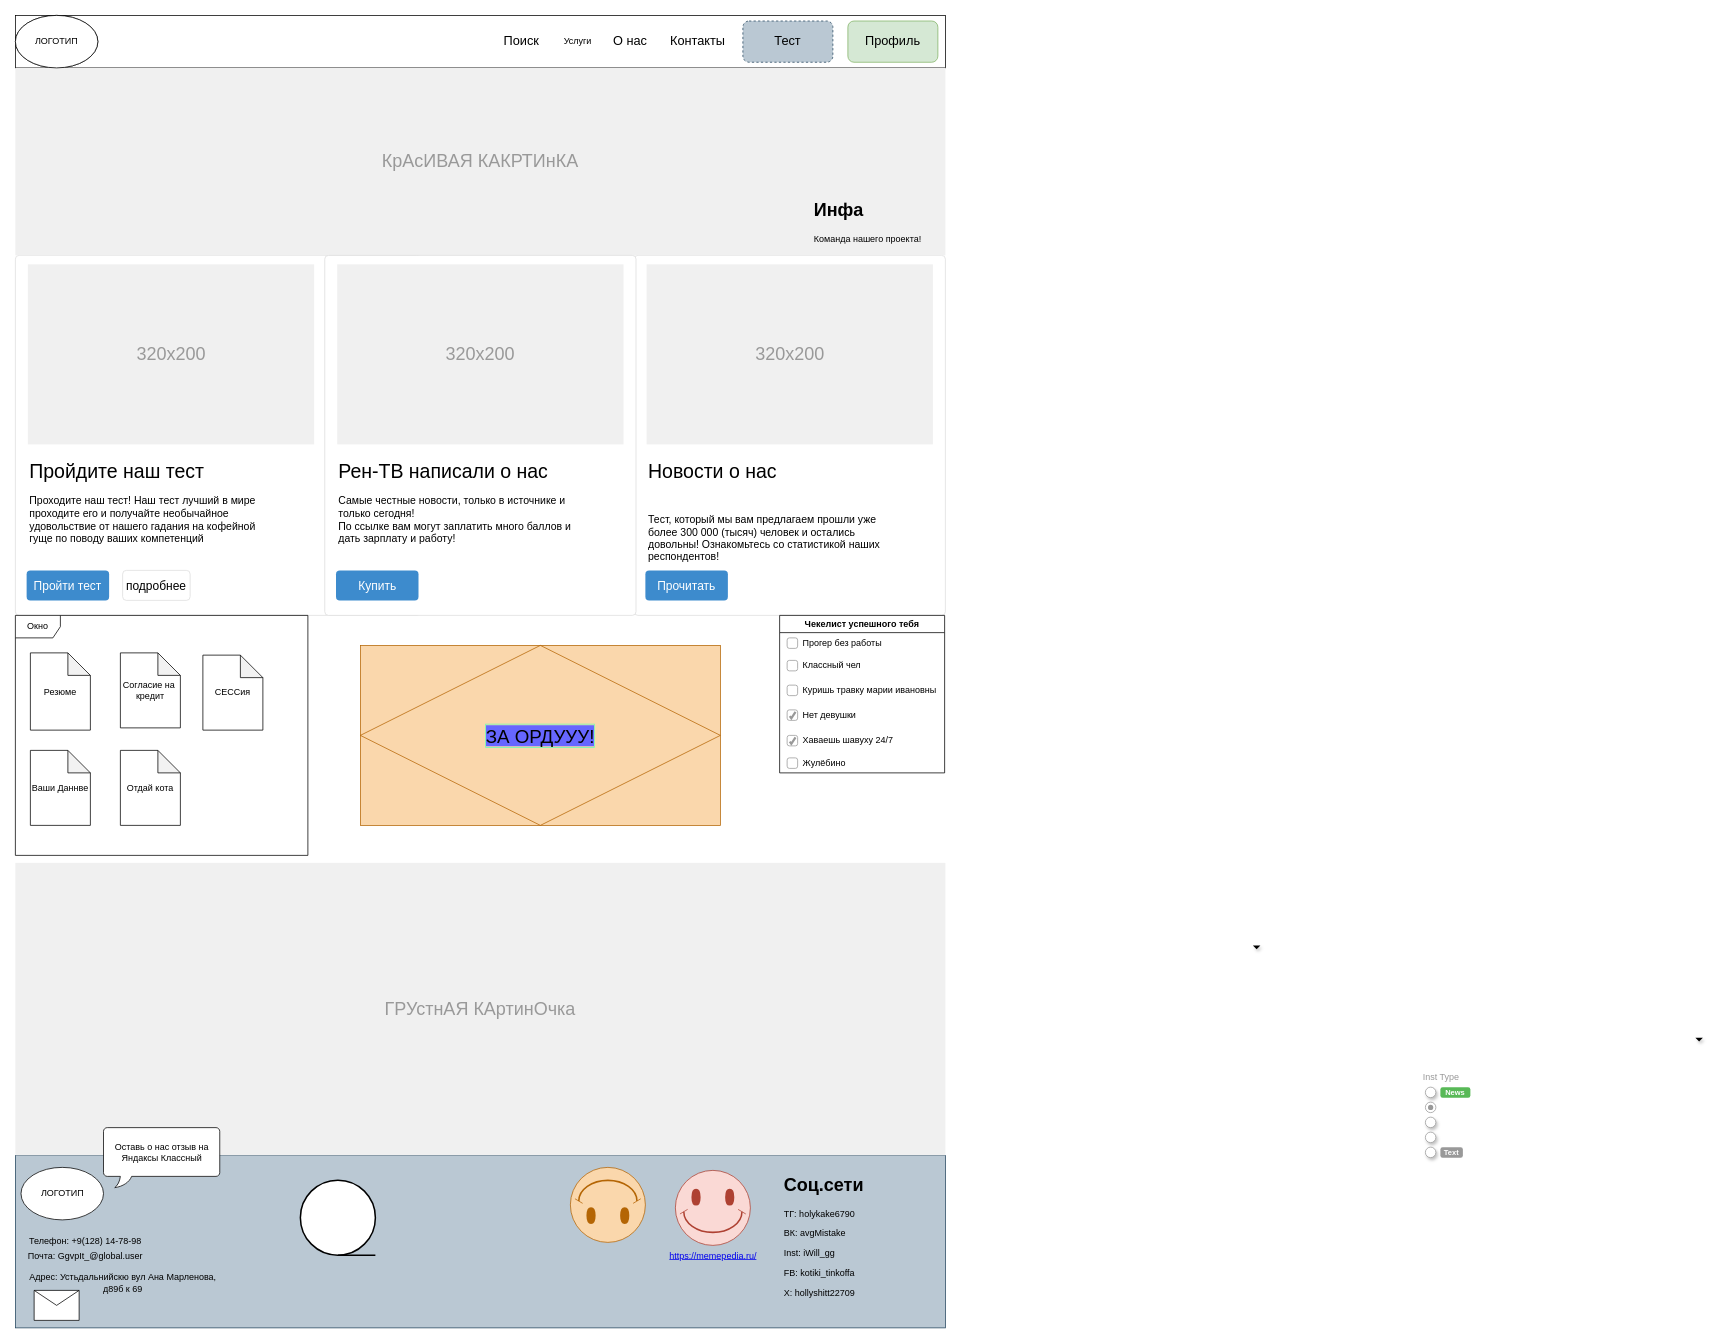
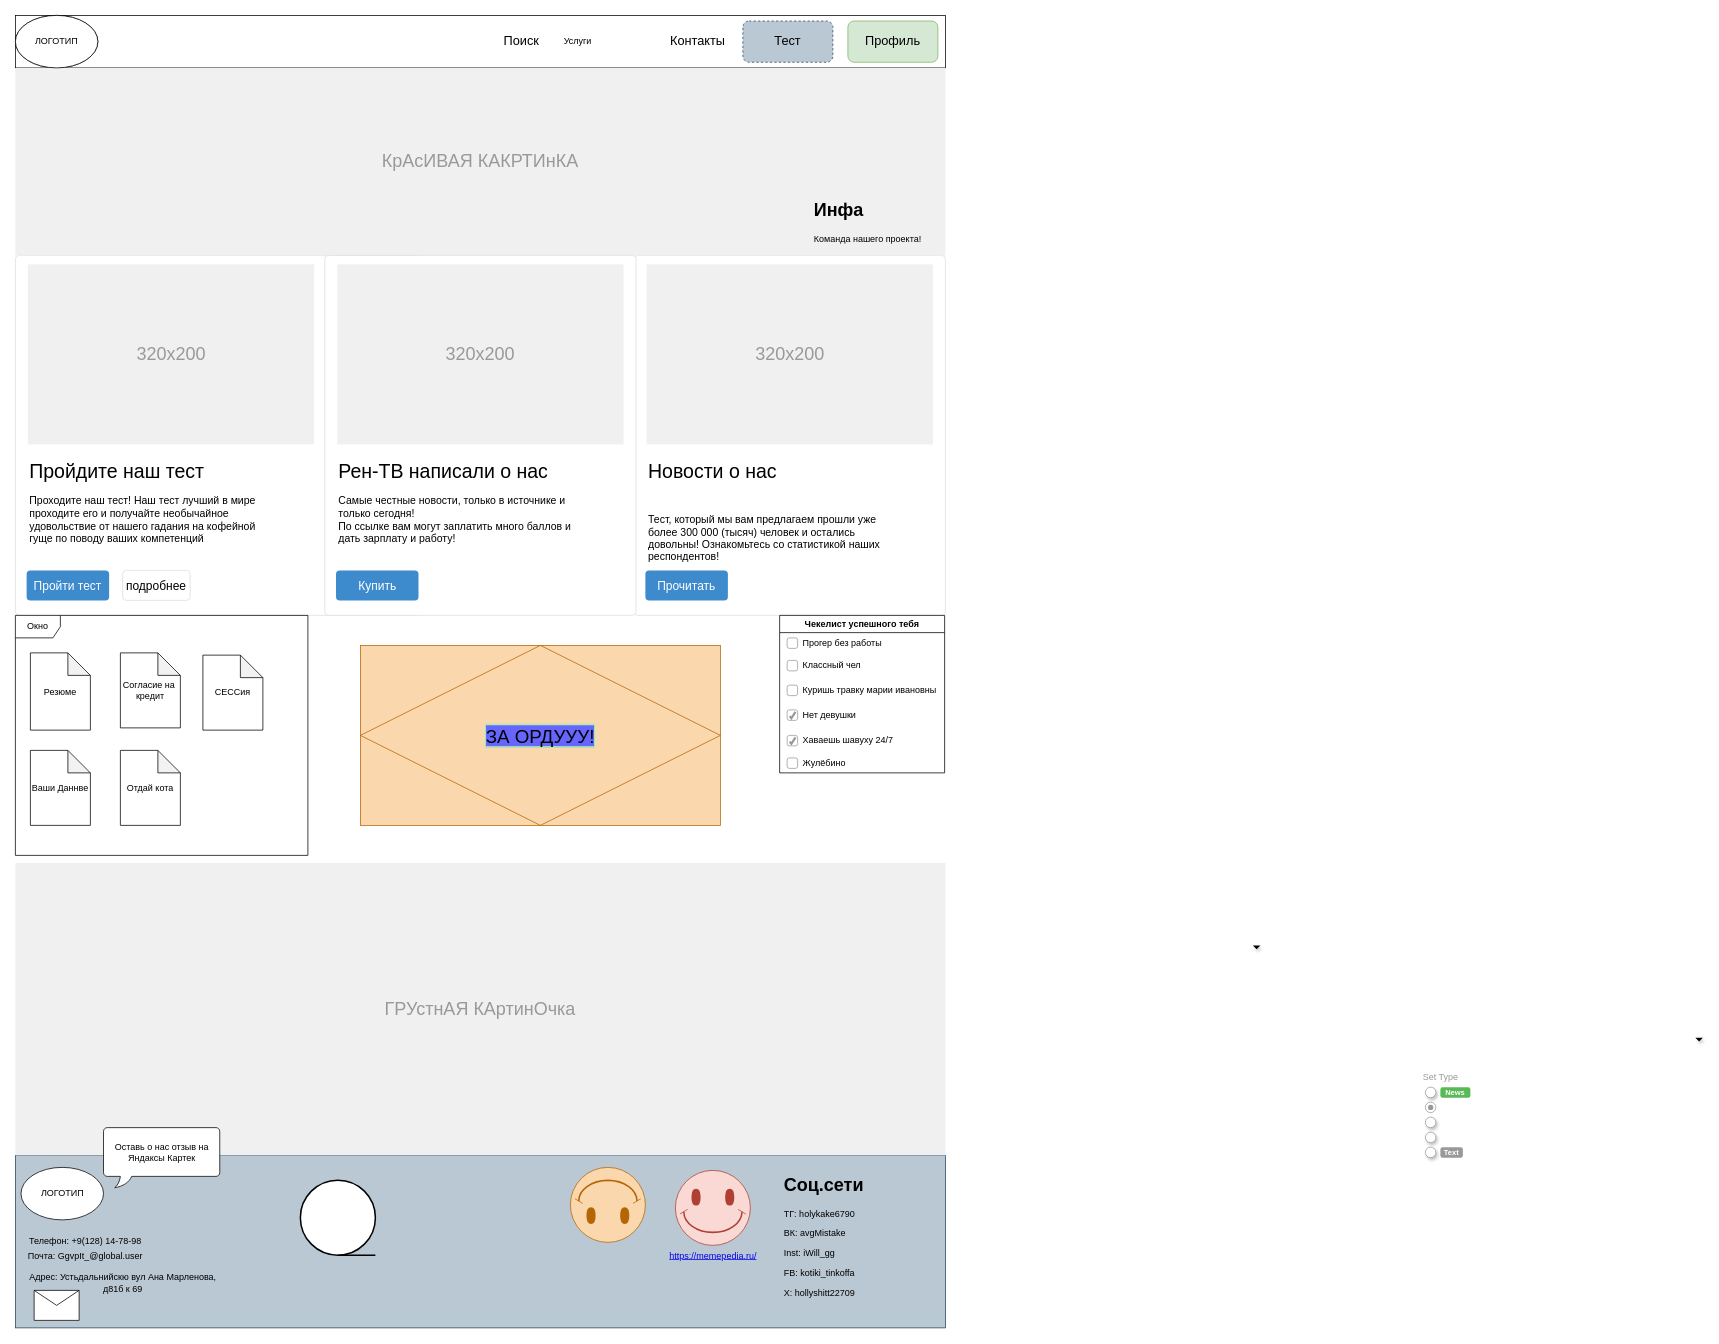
(630, 42) -> none
(1445, 1077) -> (1442, 1077)
(162, 1152) -> (162, 1152)
(123, 1283) -> (123, 1283)
